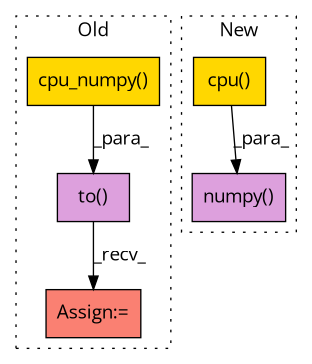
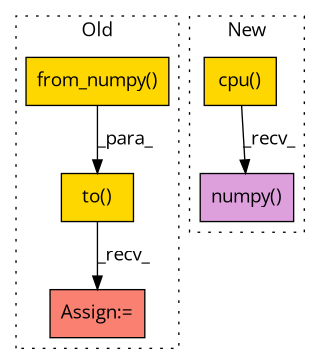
(93, 81) -> (97, 81)
(262, 139) -> (270, 139)
(93, 198) -> (97, 198)
